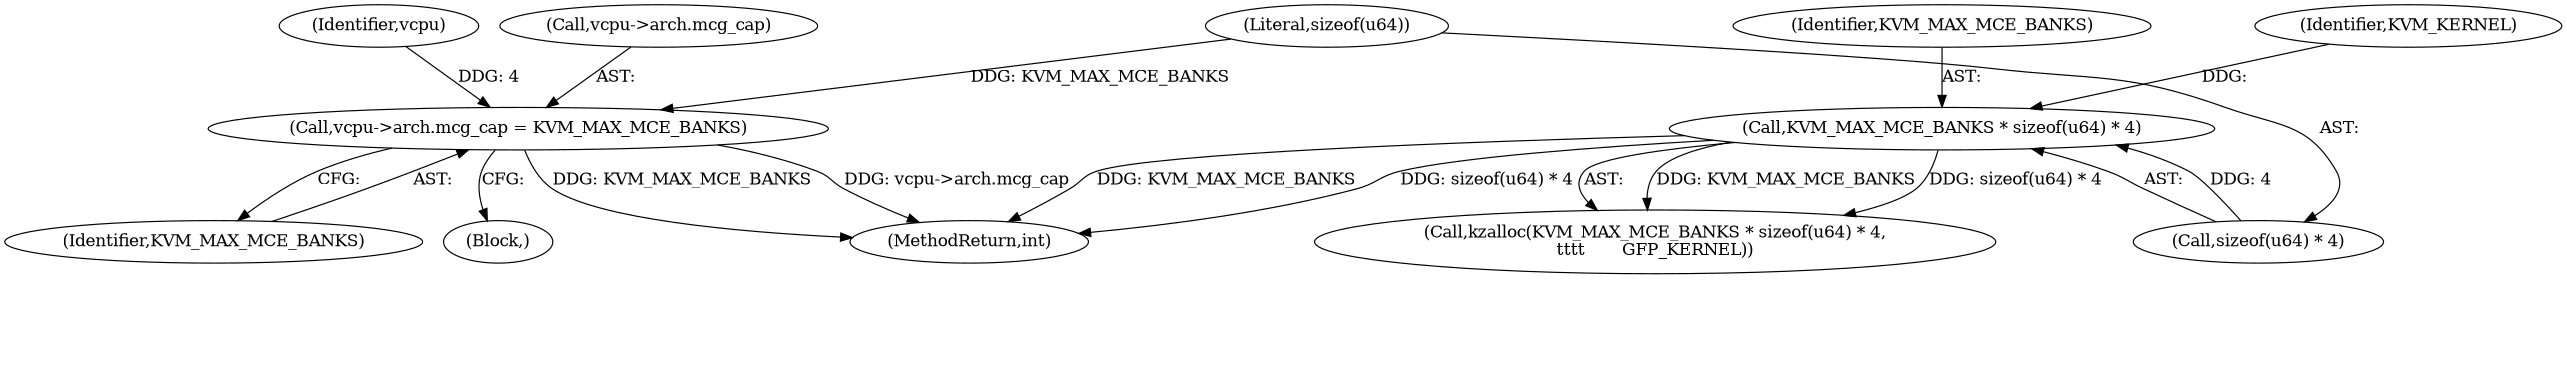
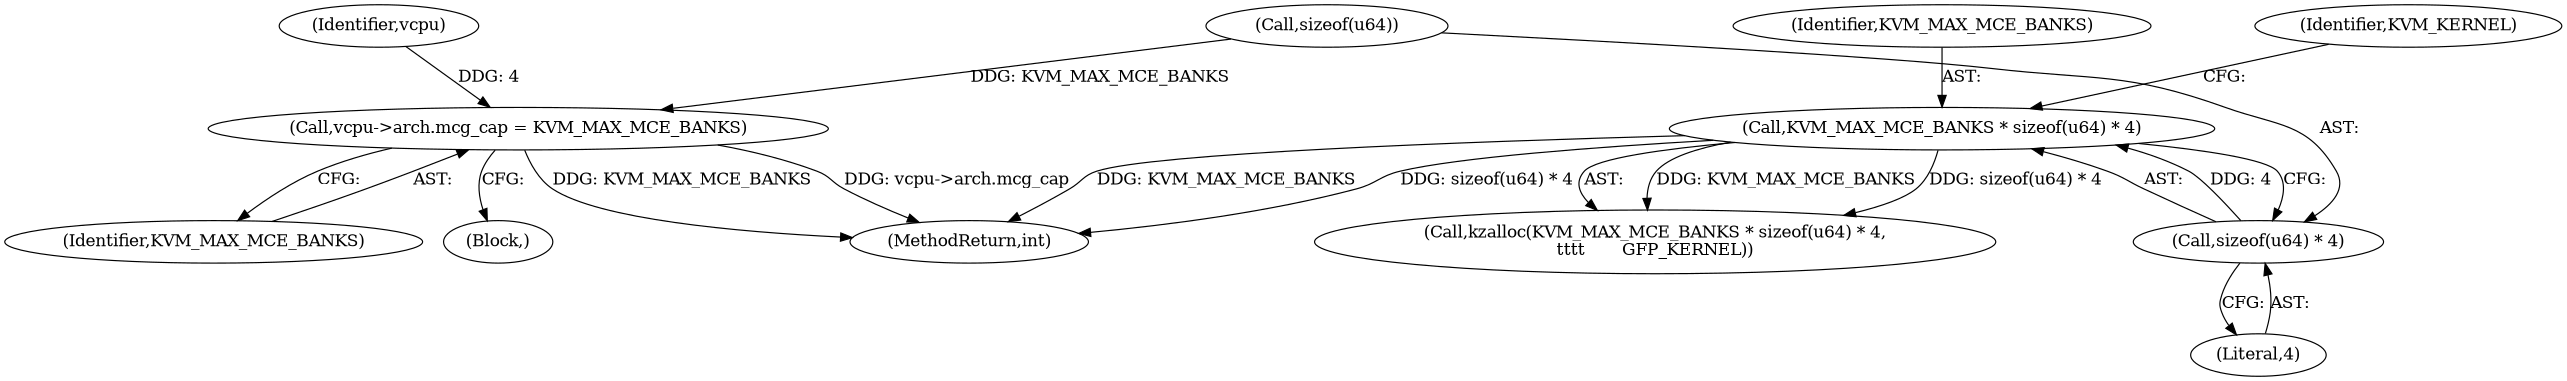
(659, 26) -> none
(1327, 26) -> (1327, 26)
(2227, 77) -> (2227, 77)
none -> (2229, 155)
none -> (2258, 355)
